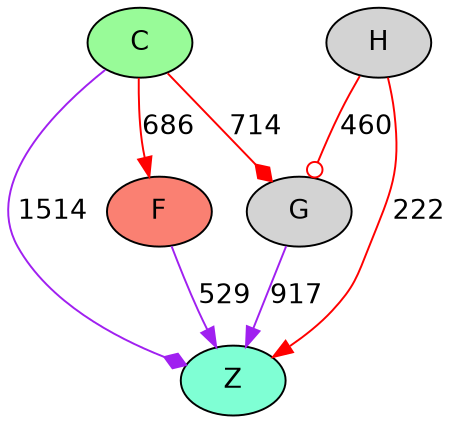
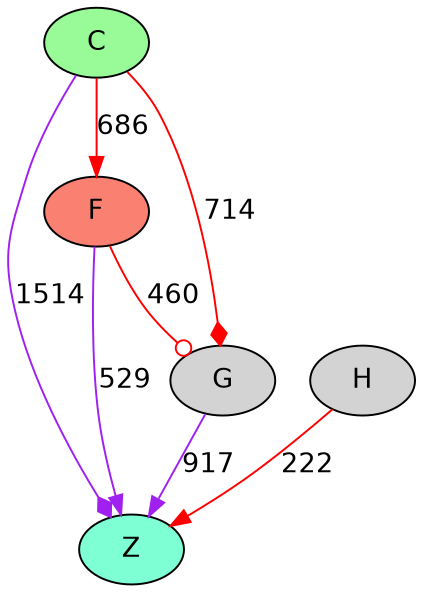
(337, 118) -> (138, 298)
